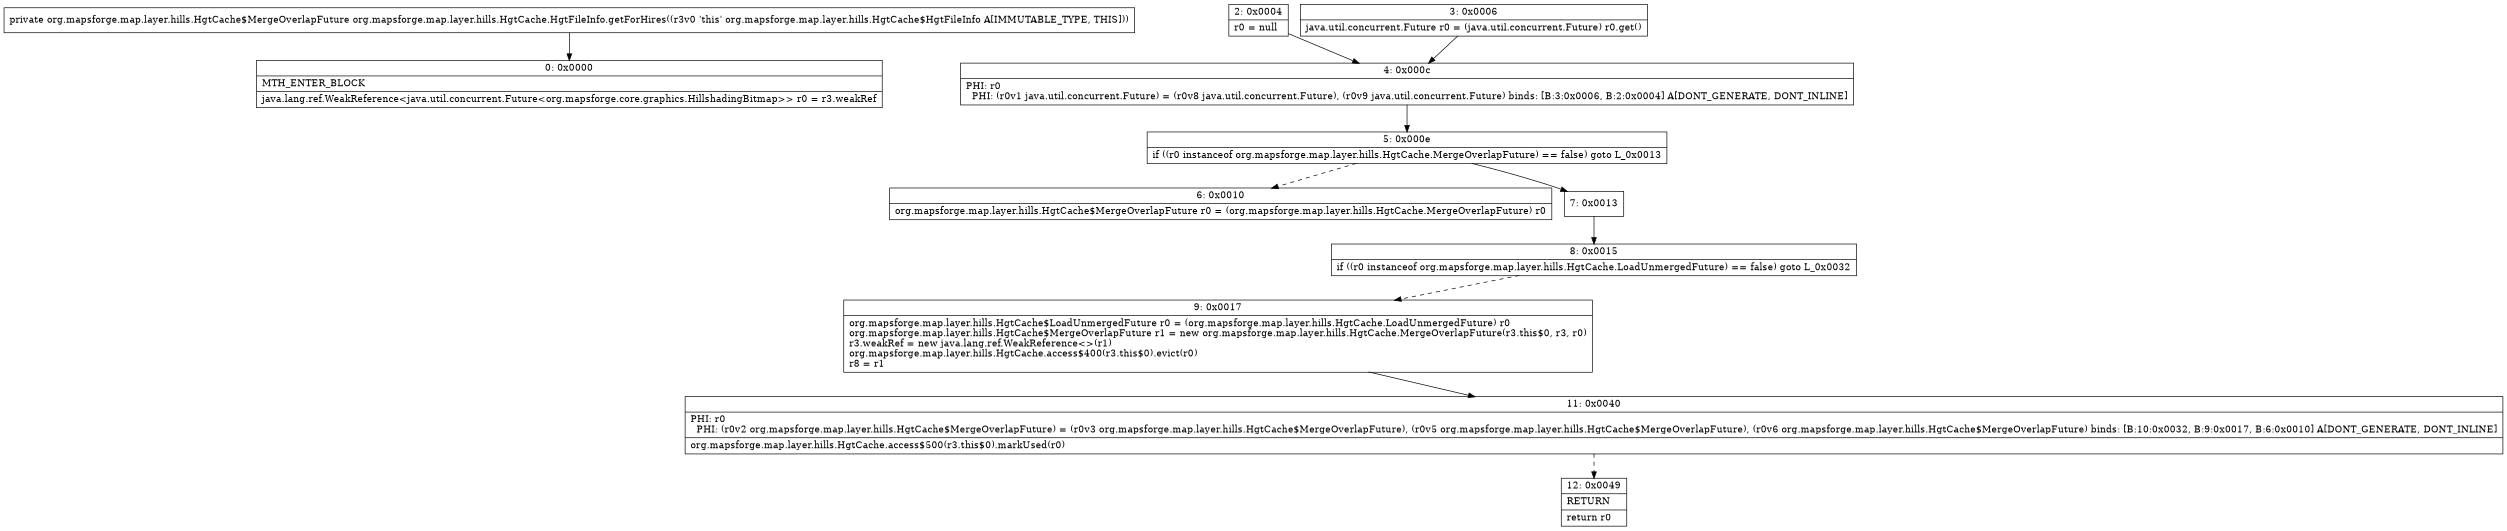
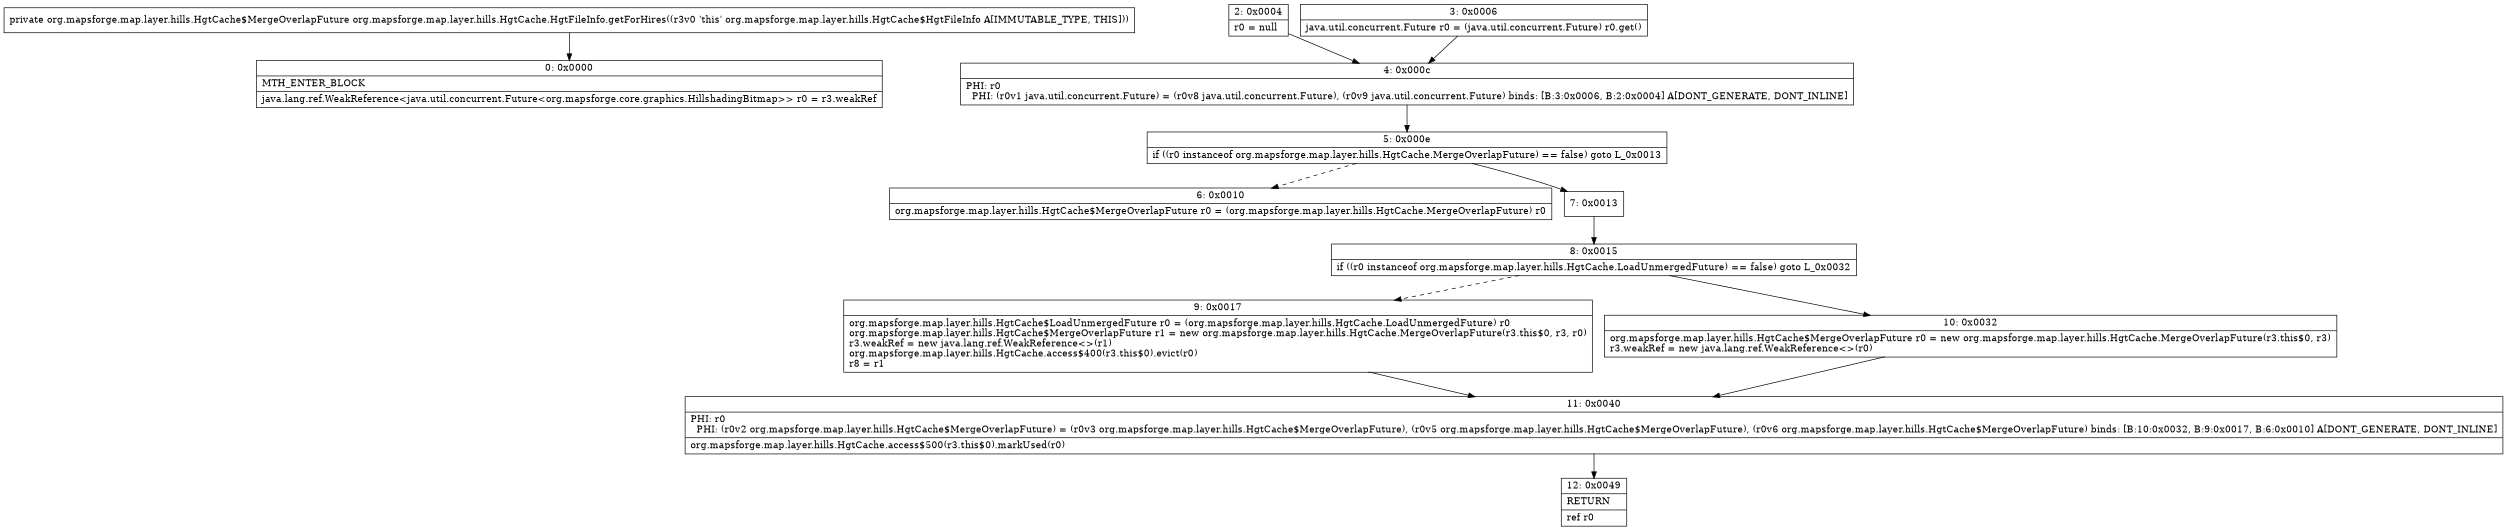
none -> (1971, 336)
(1594, 463) -> (1594, 463)
(1589, 518) -> (1581, 518)
